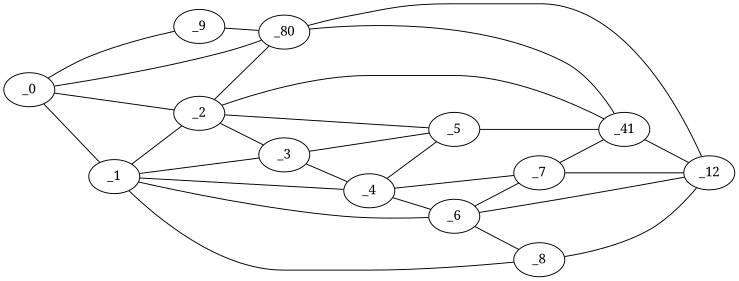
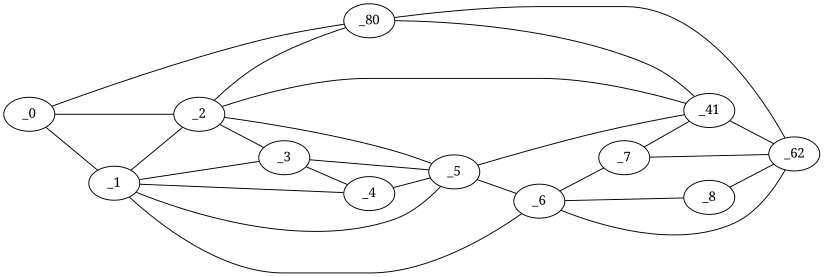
(199, 26) -> none
(709, 173) -> (794, 154)
(454, 182) -> none
(412, 204) -> (497, 187)
(310, 270) -> (292, 230)
